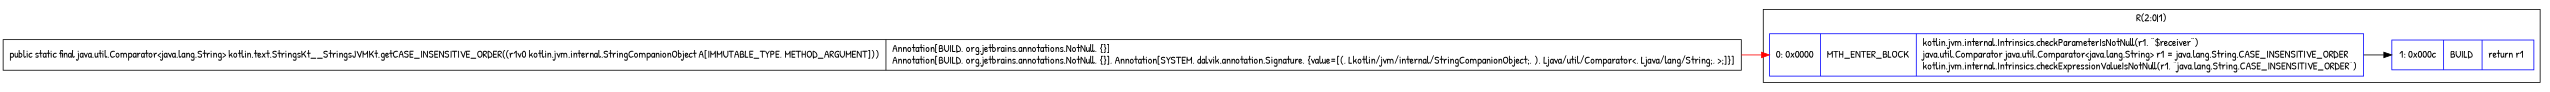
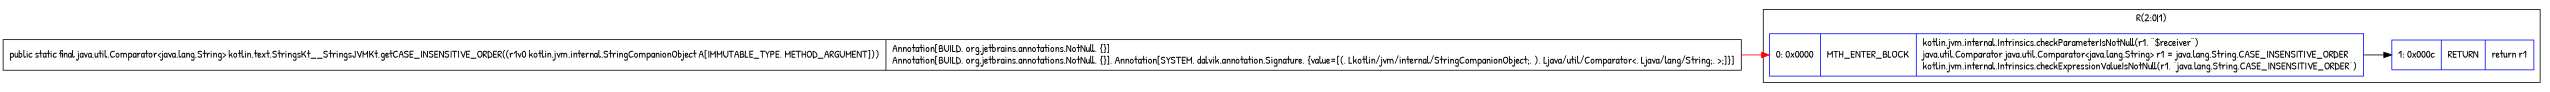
(2462, 55) -> (2463, 55)
